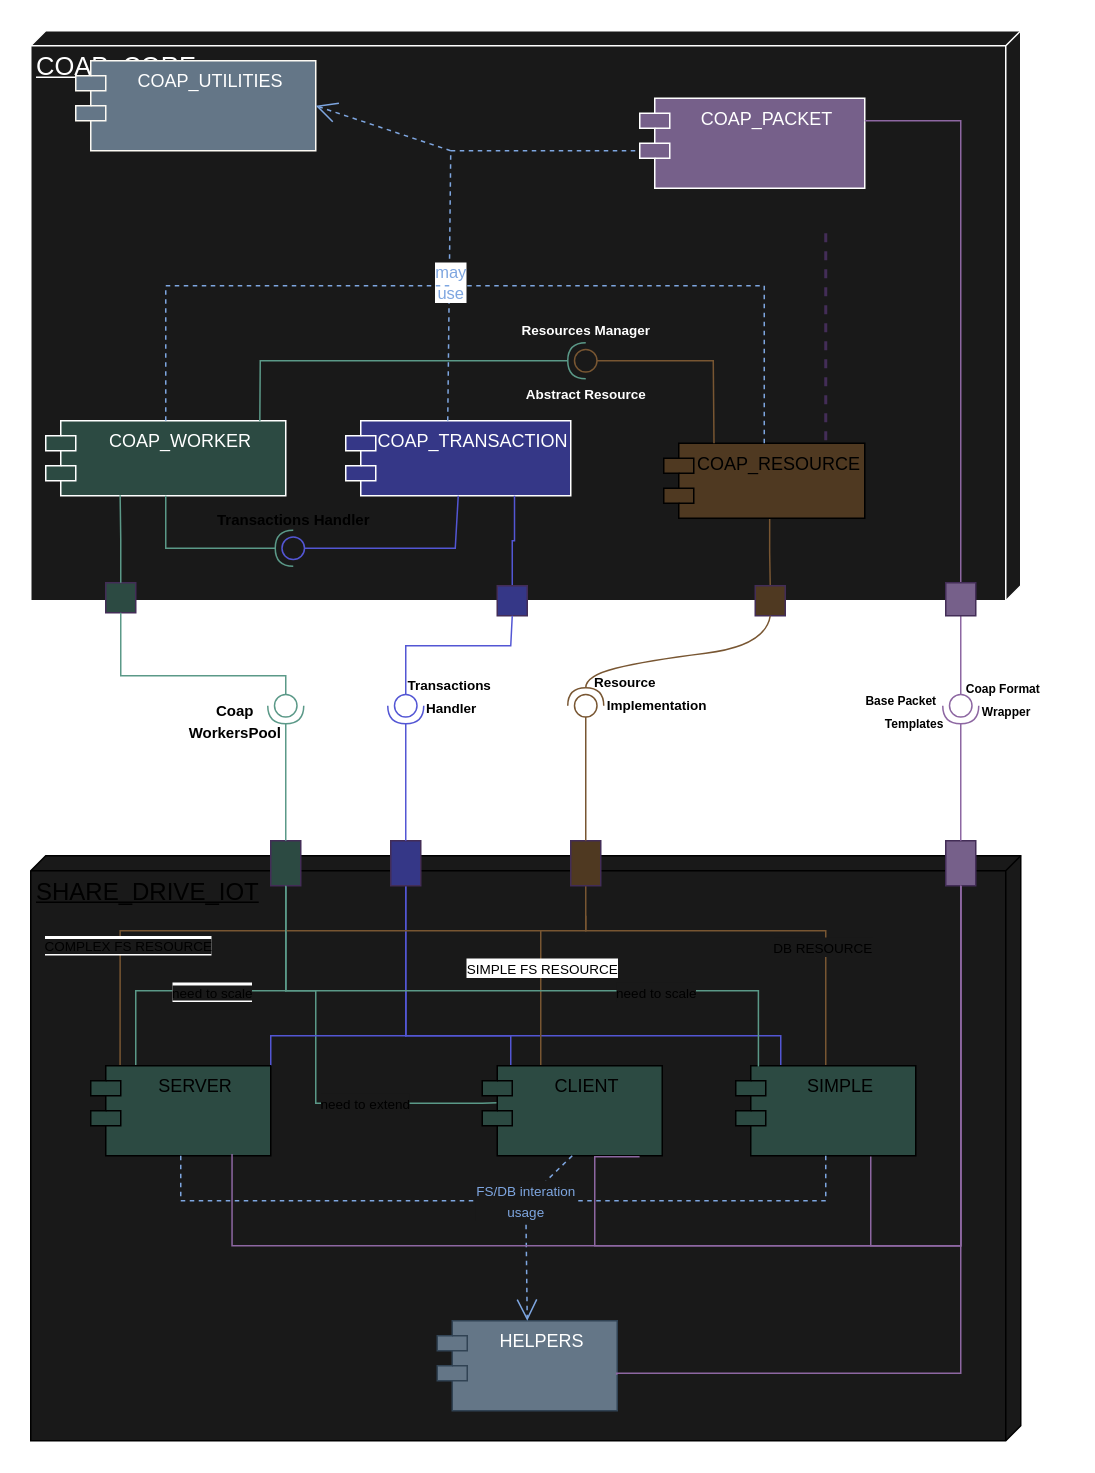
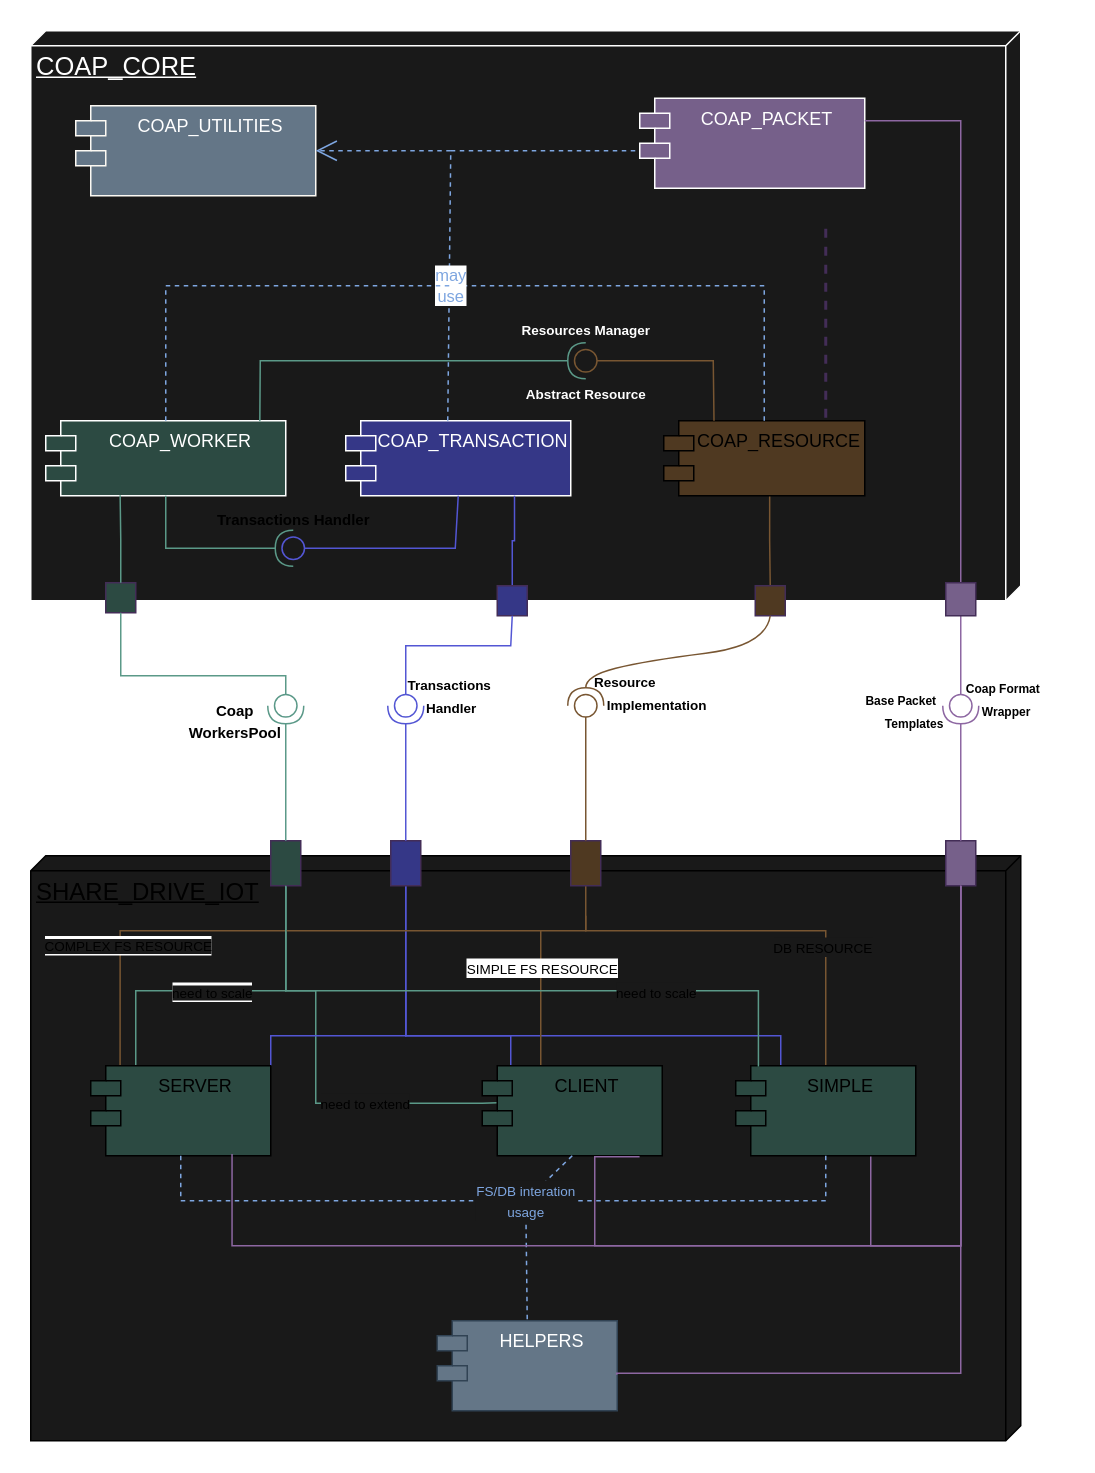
(196, 106) -> (196, 151)
(764, 481) -> (764, 458)
(527, 1314) -> (527, 1316)
